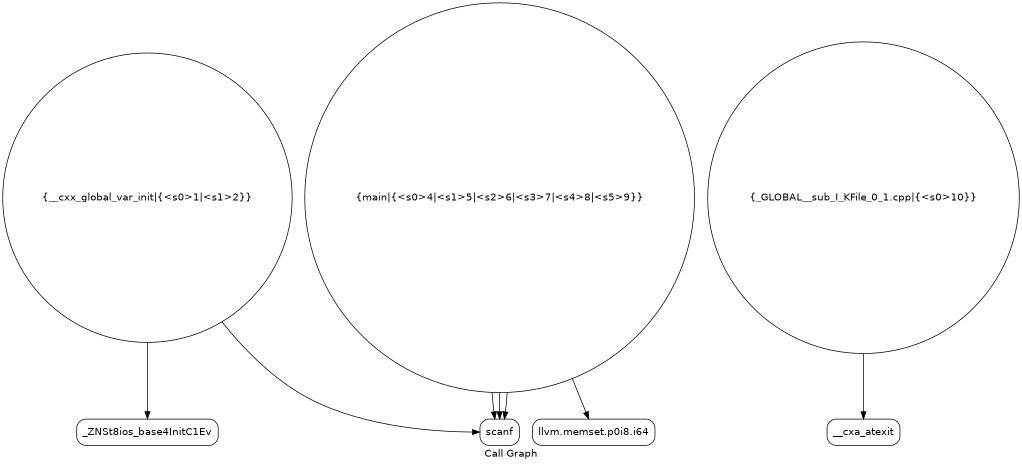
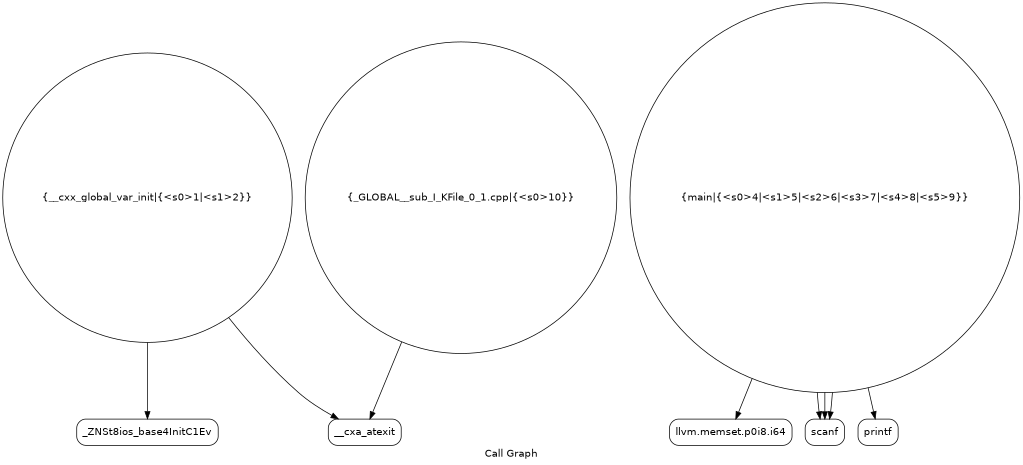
(333, 409) -> (276, 371)
none -> (878, 432)
